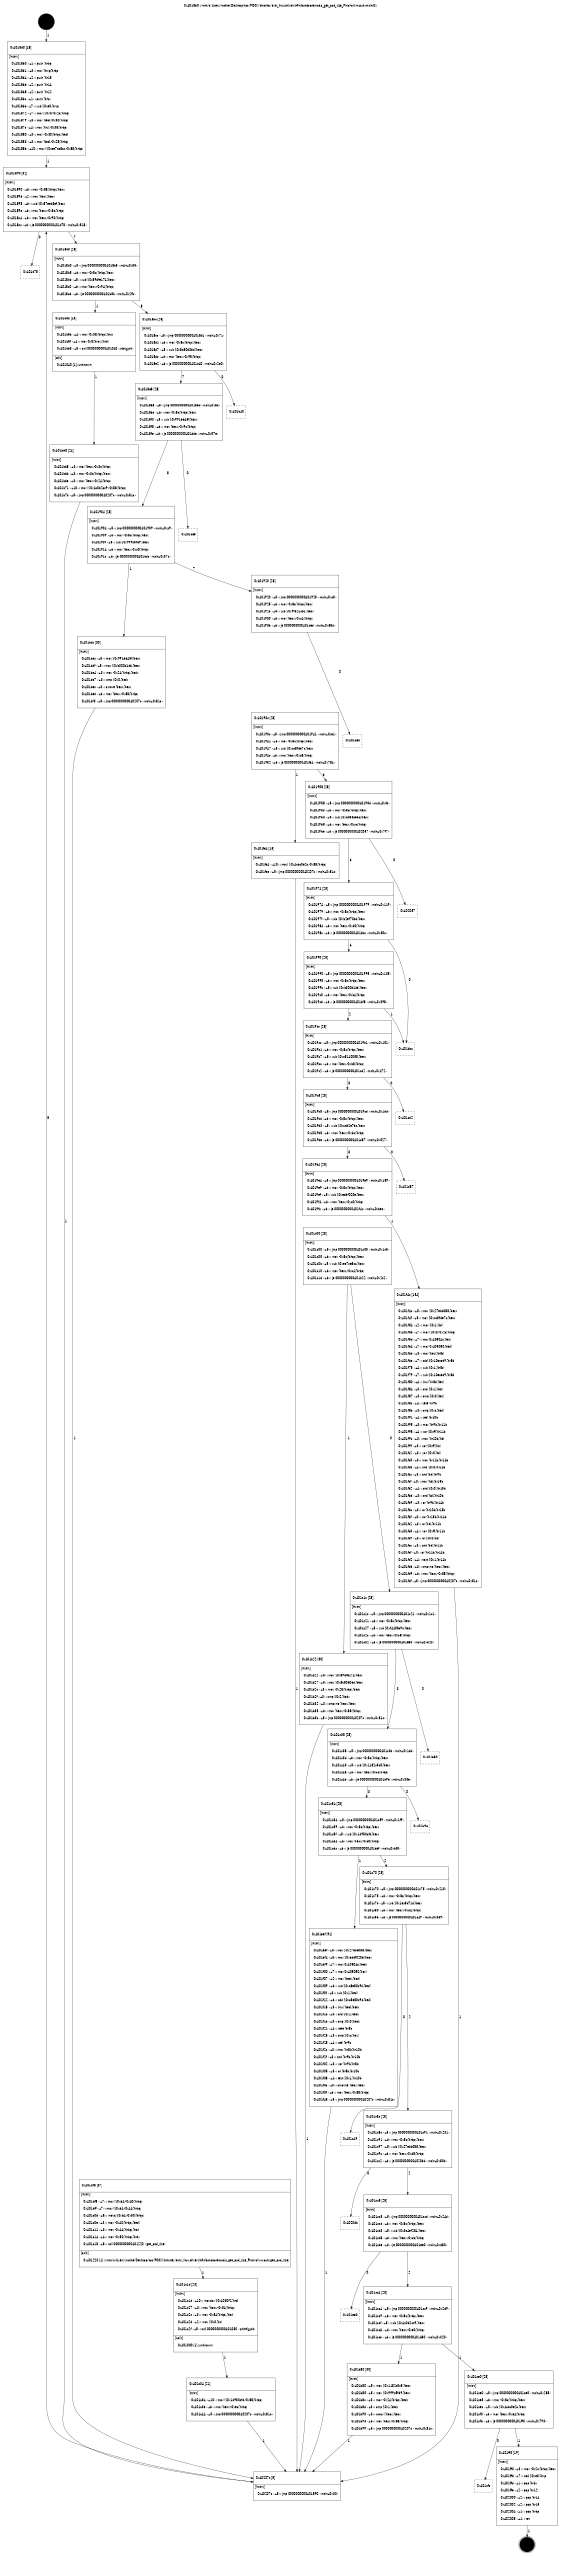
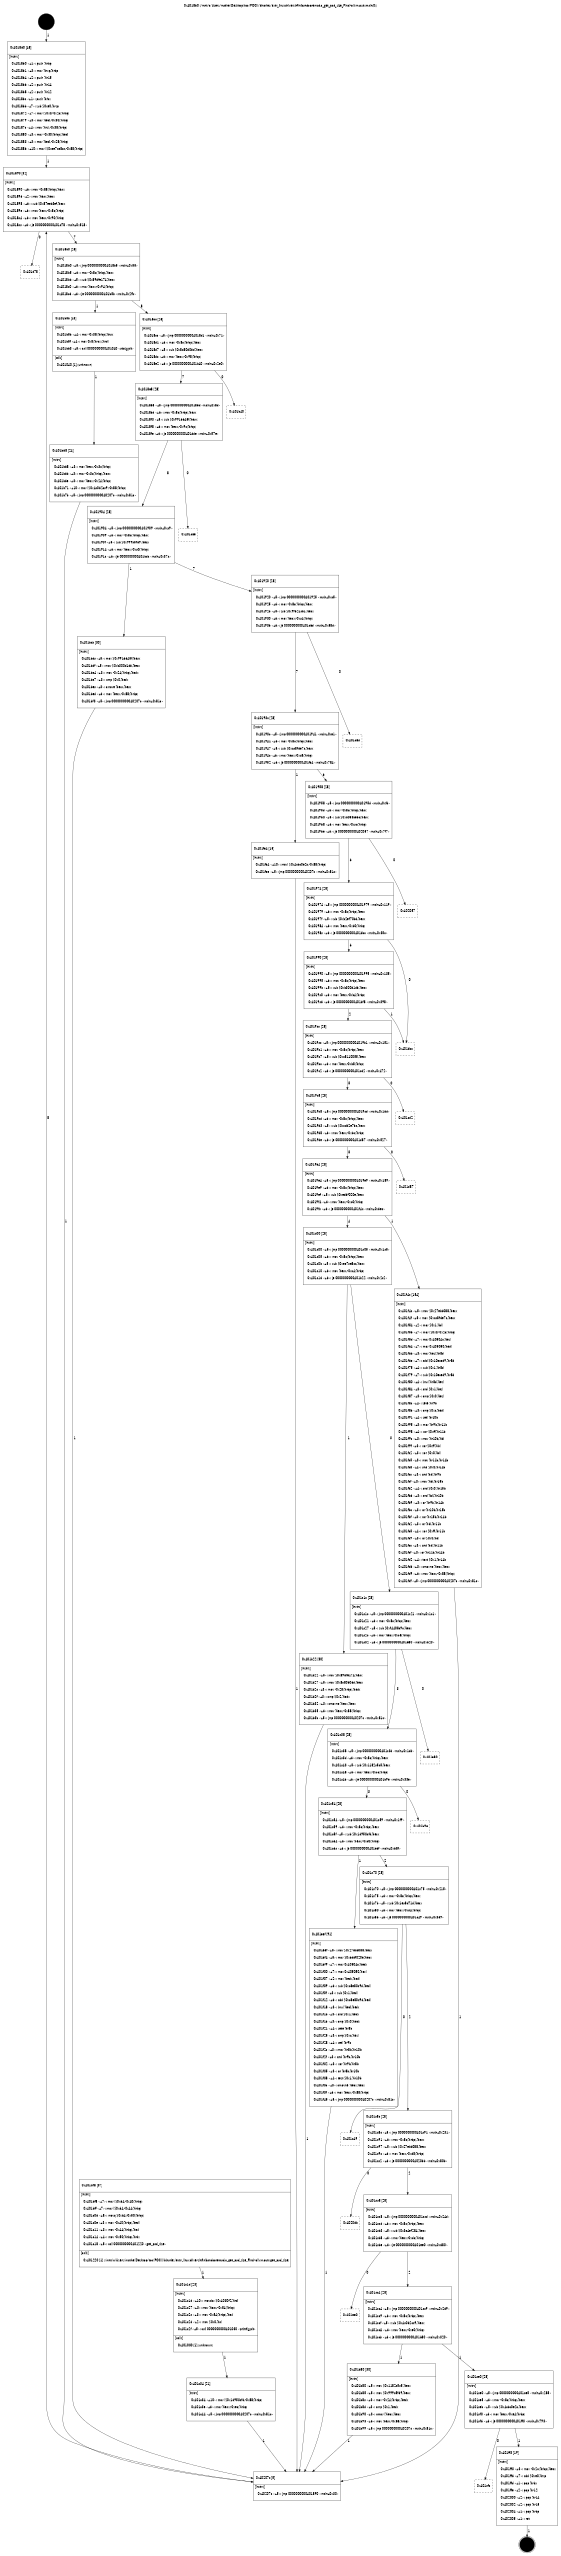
none -> (295, 671)
none -> (347, 1220)
